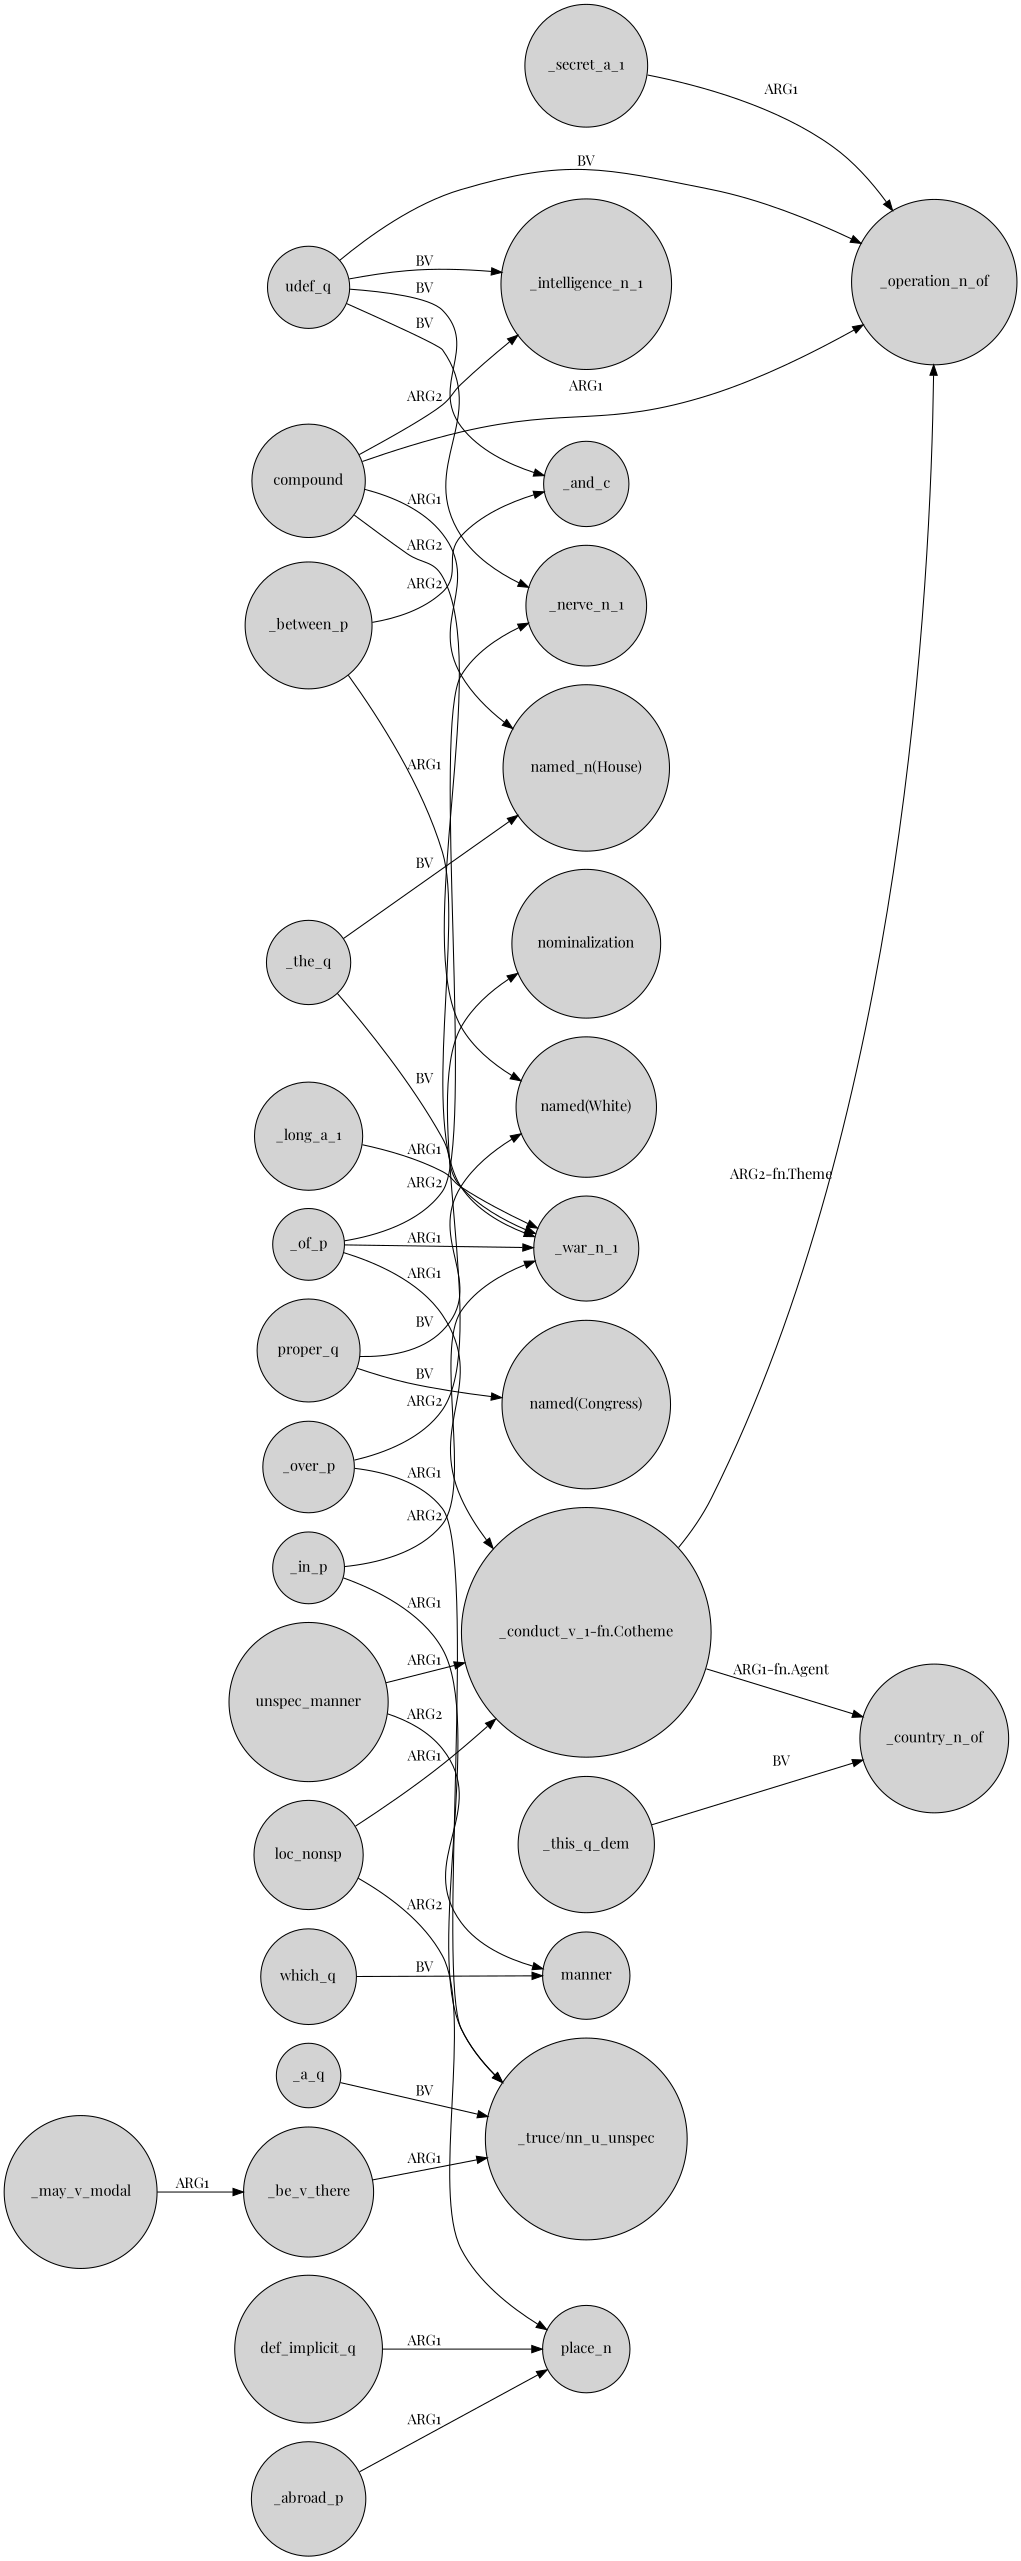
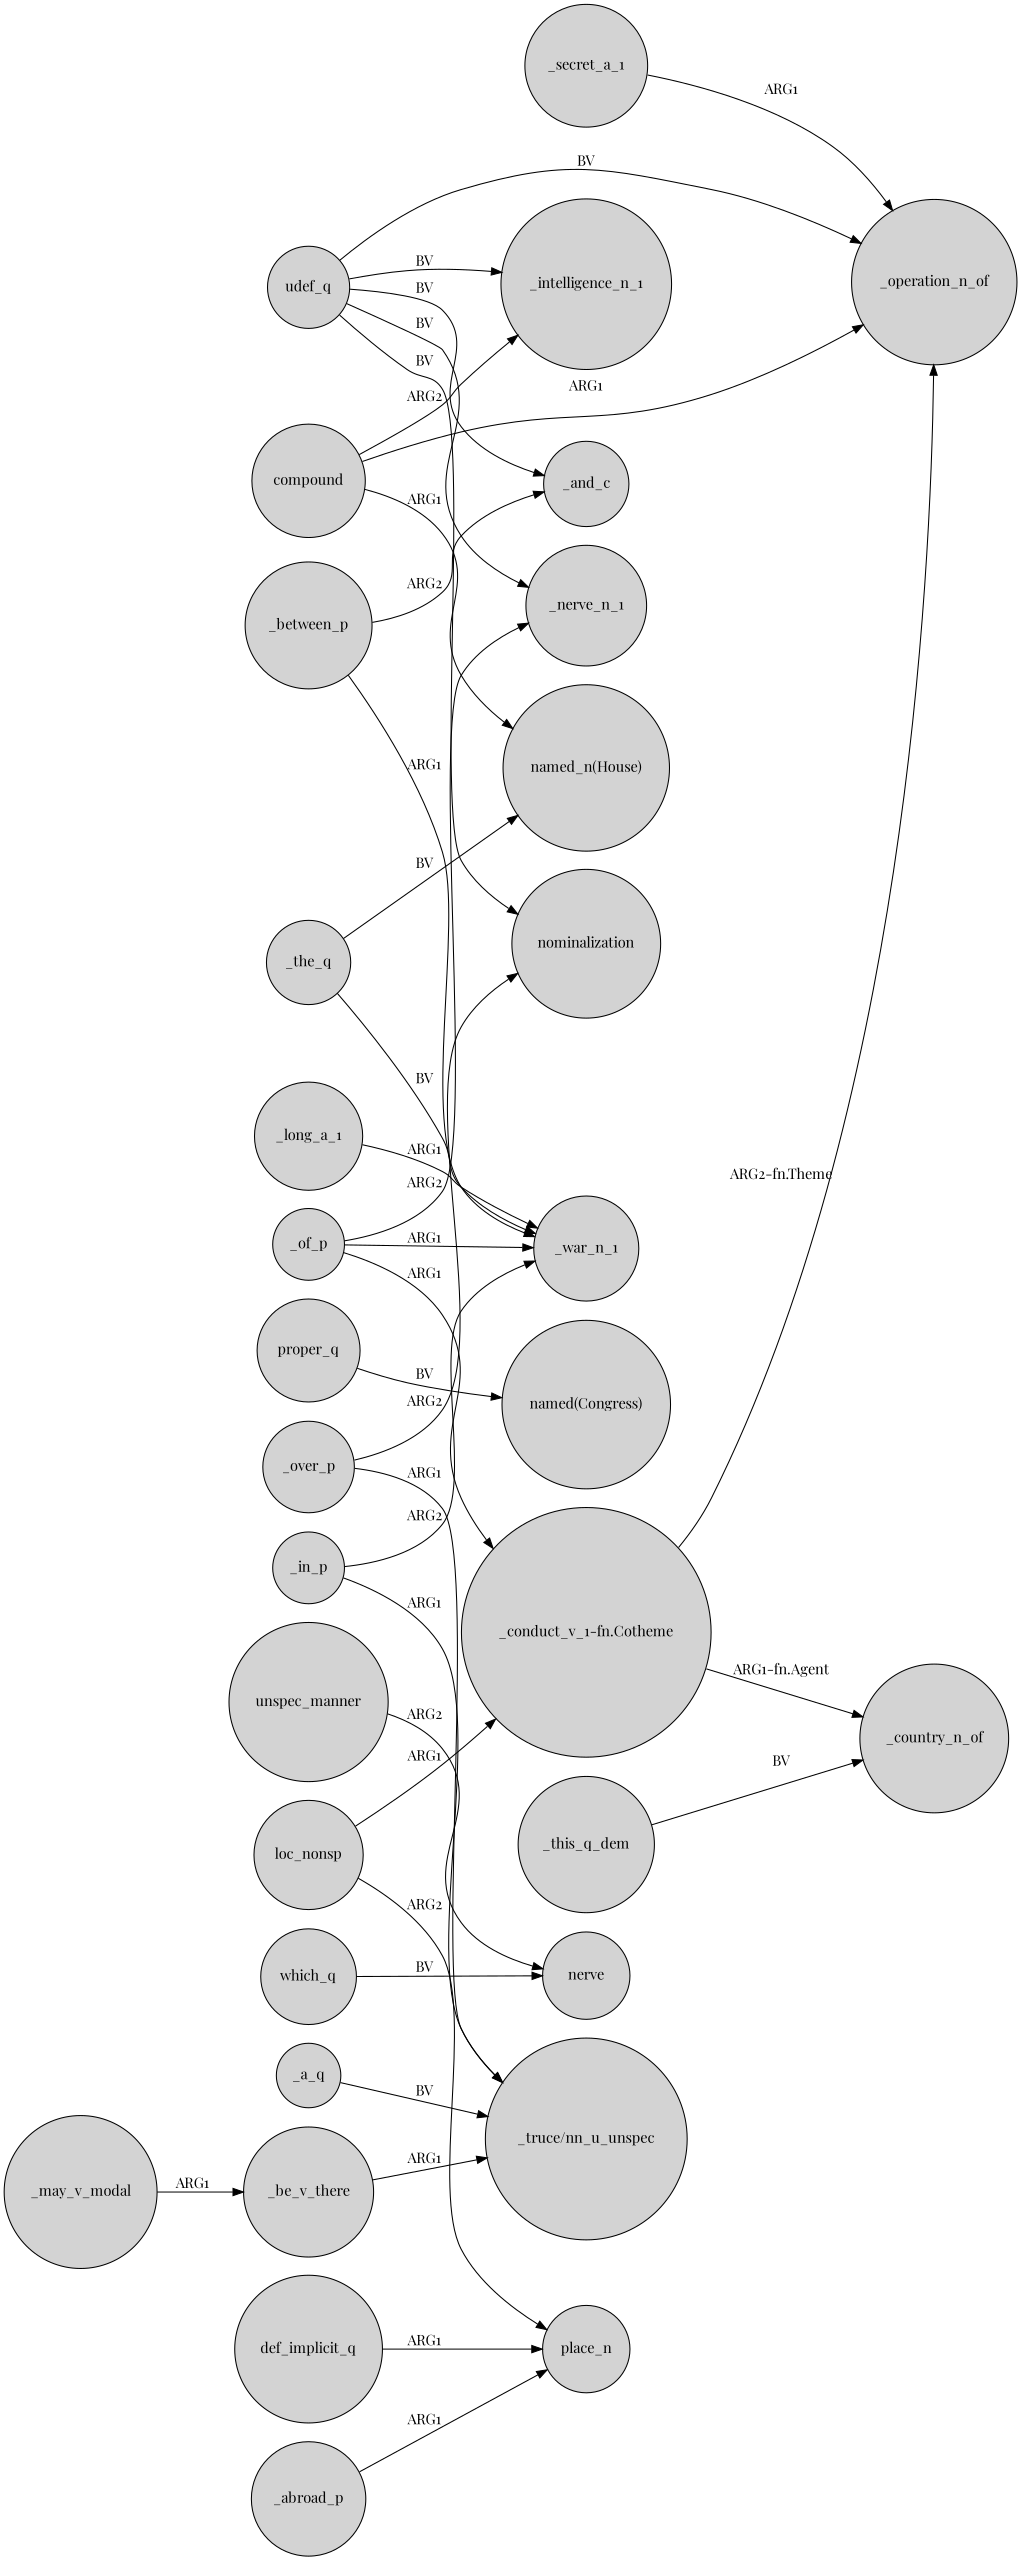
none -> (452, 678)
(586, 1107) -> none
(420, 1674) -> none
(586, 1976) -> (586, 1976)
